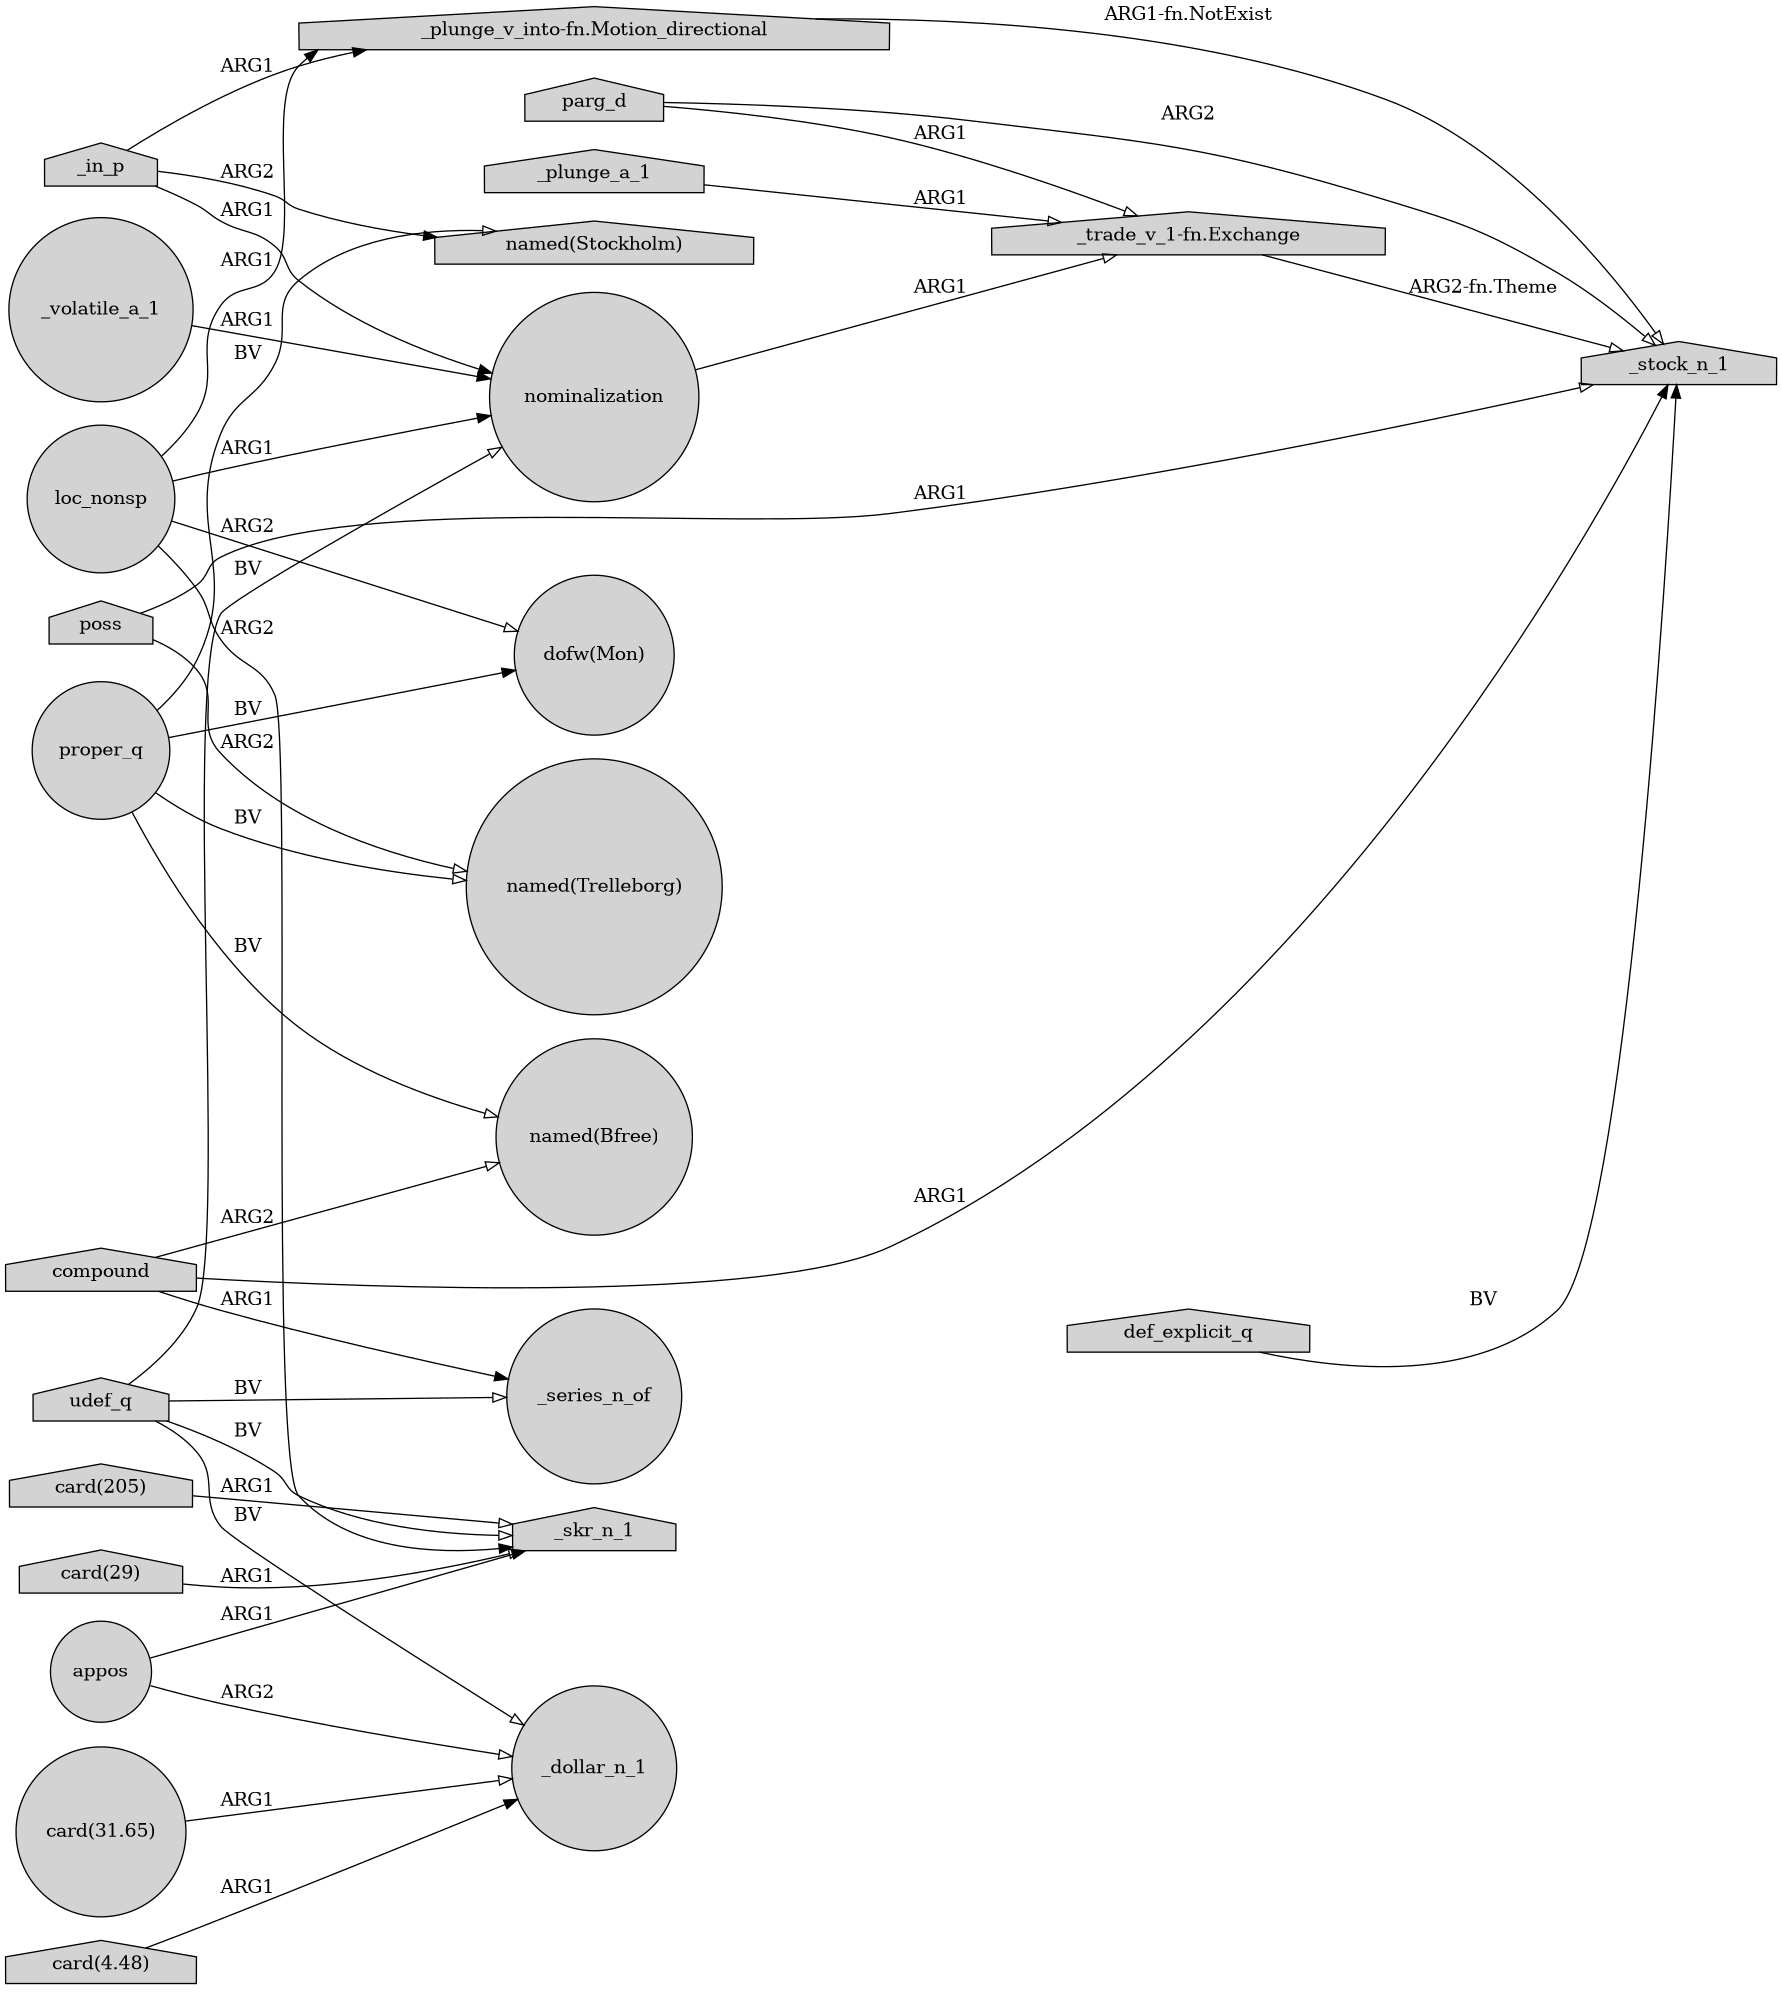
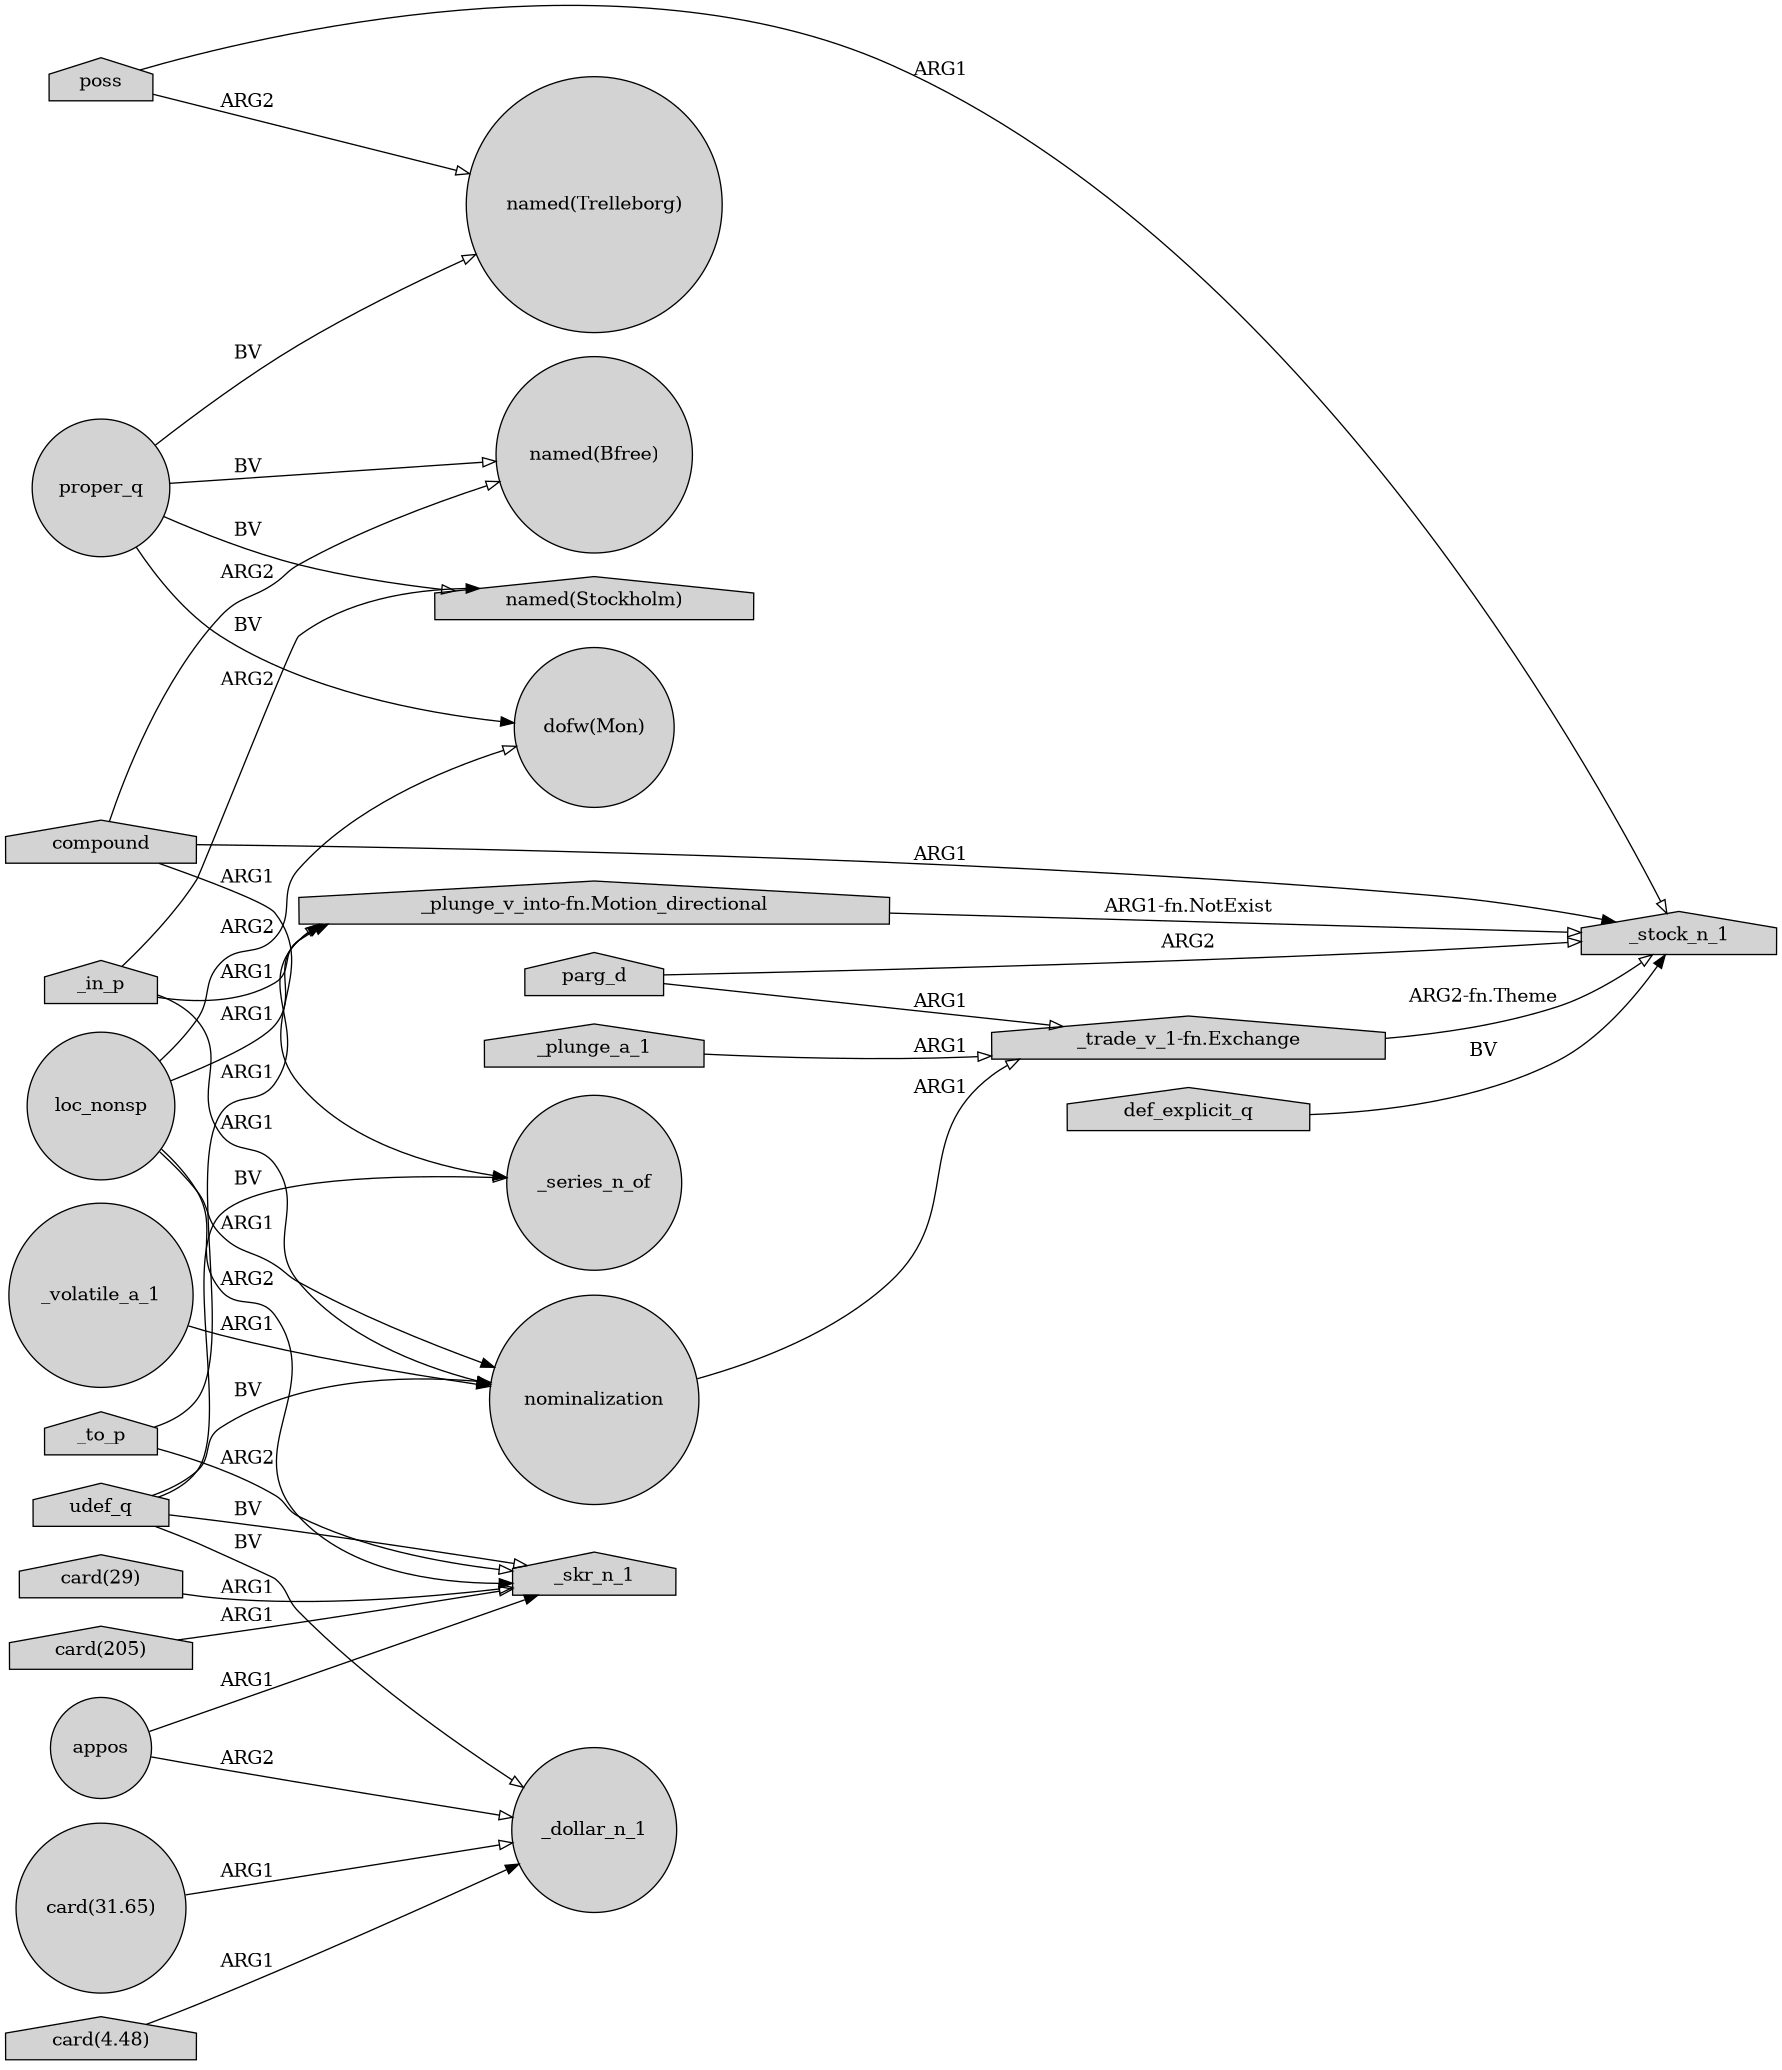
none -> (101, 1436)
